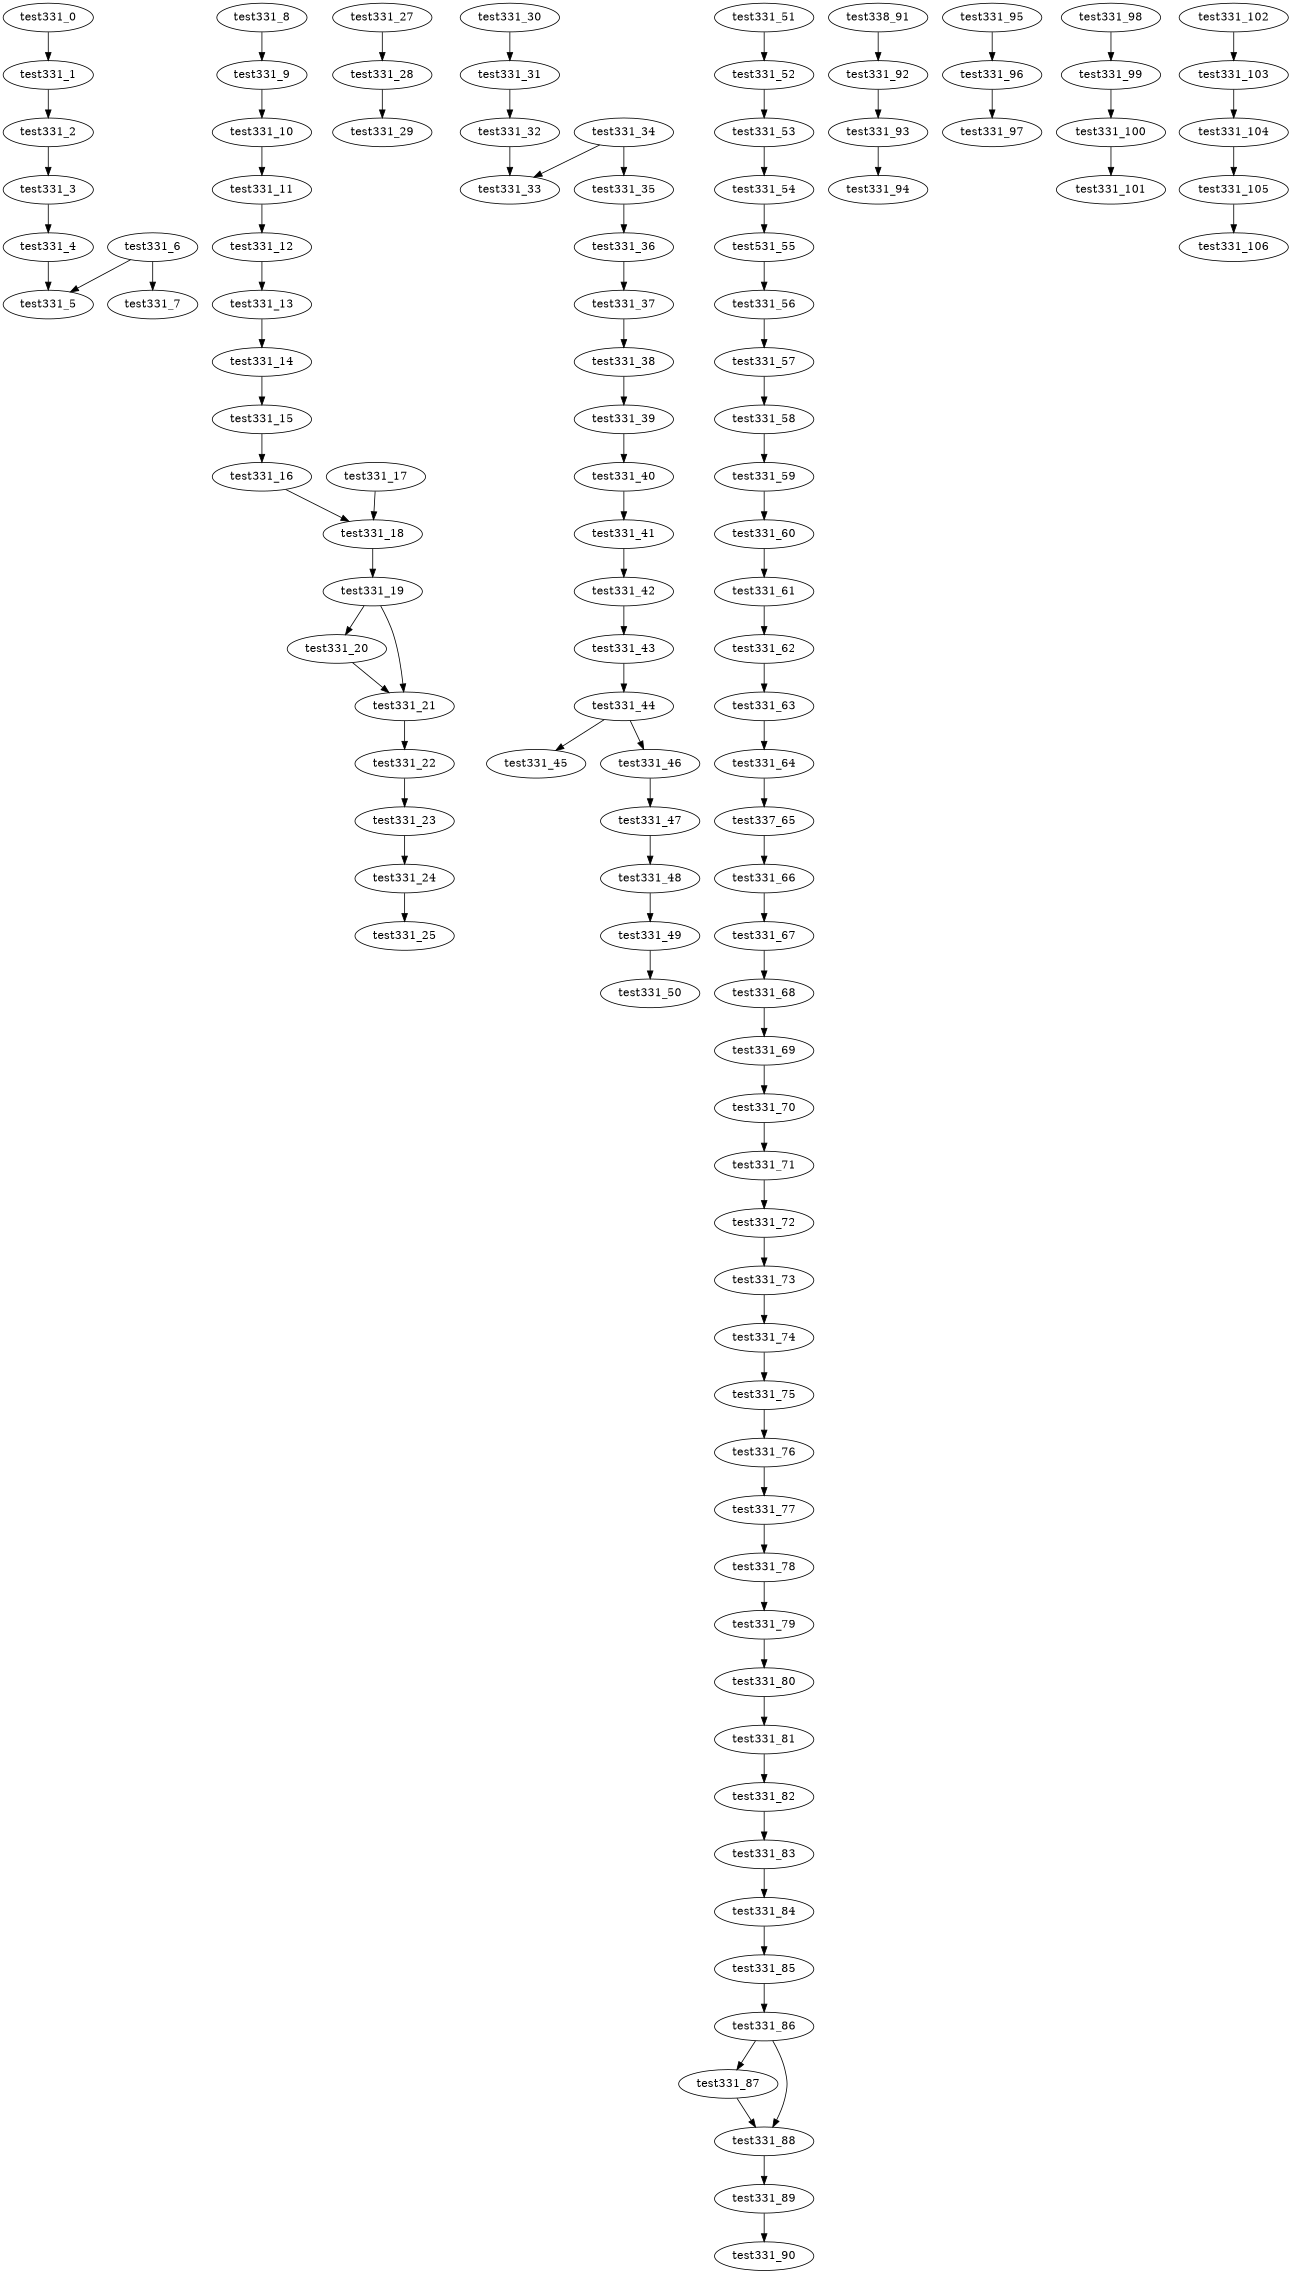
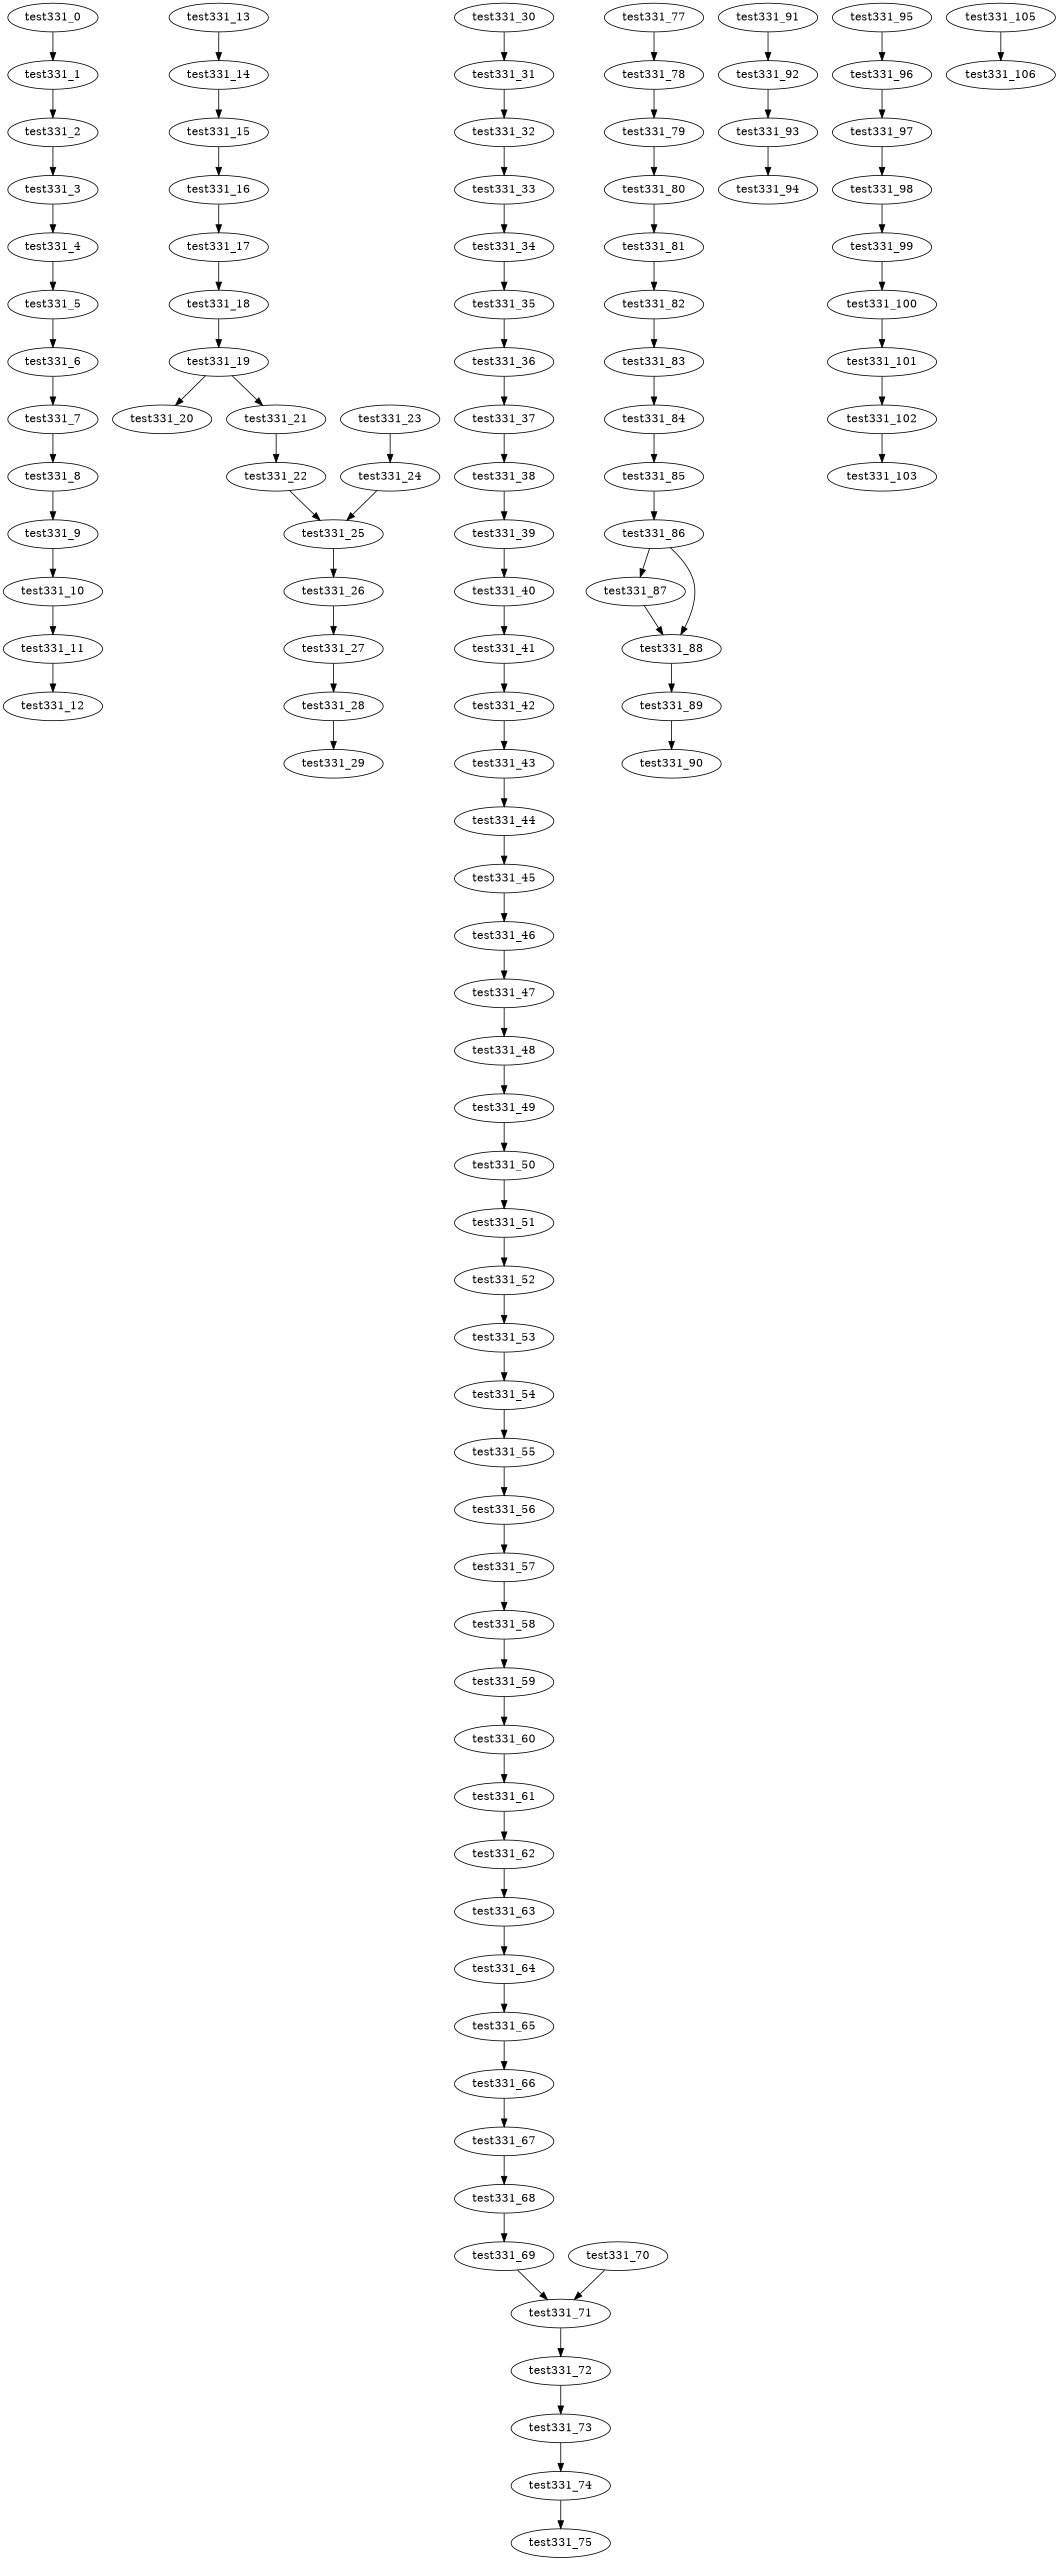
(878, 18) -> (768, 18)
(1234, 132) -> none
none -> (882, 157)
(571, 159) -> (504, 215)
(764, 247) -> (504, 1453)
(262, 272) -> none
(104, 274) -> (53, 329)
none -> (882, 387)
none -> (53, 444)
(314, 504) -> (219, 215)
none -> (334, 592)
(368, 675) -> none
(635, 731) -> (504, 903)
(405, 789) -> (302, 503)
(764, 821) -> (504, 2027)
(764, 1076) -> (530, 2282)
none -> (504, 1190)
(764, 1453) -> none
